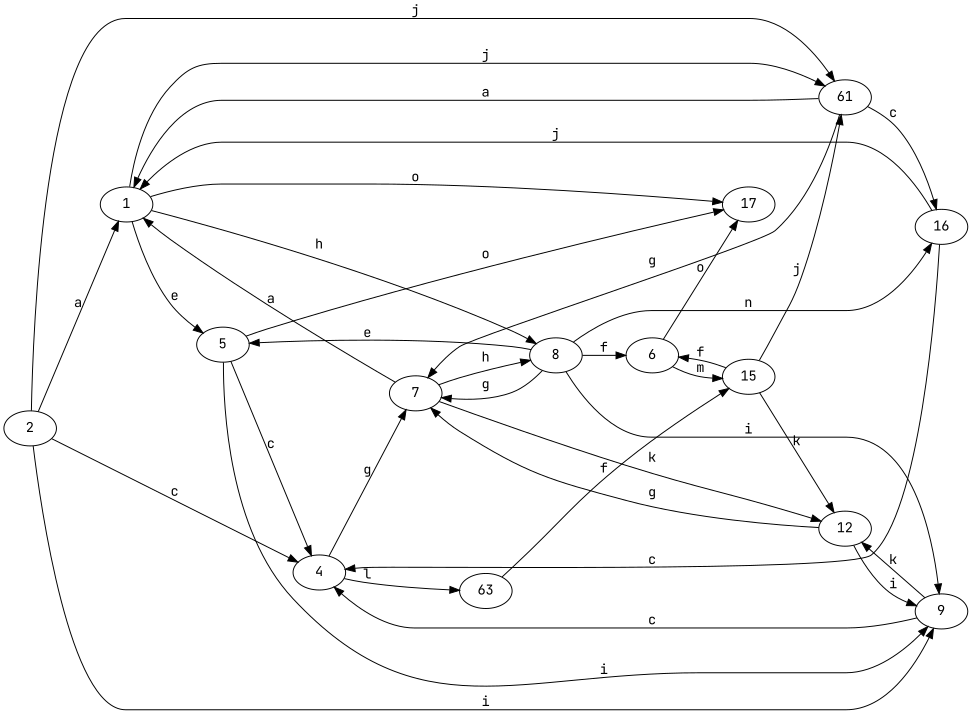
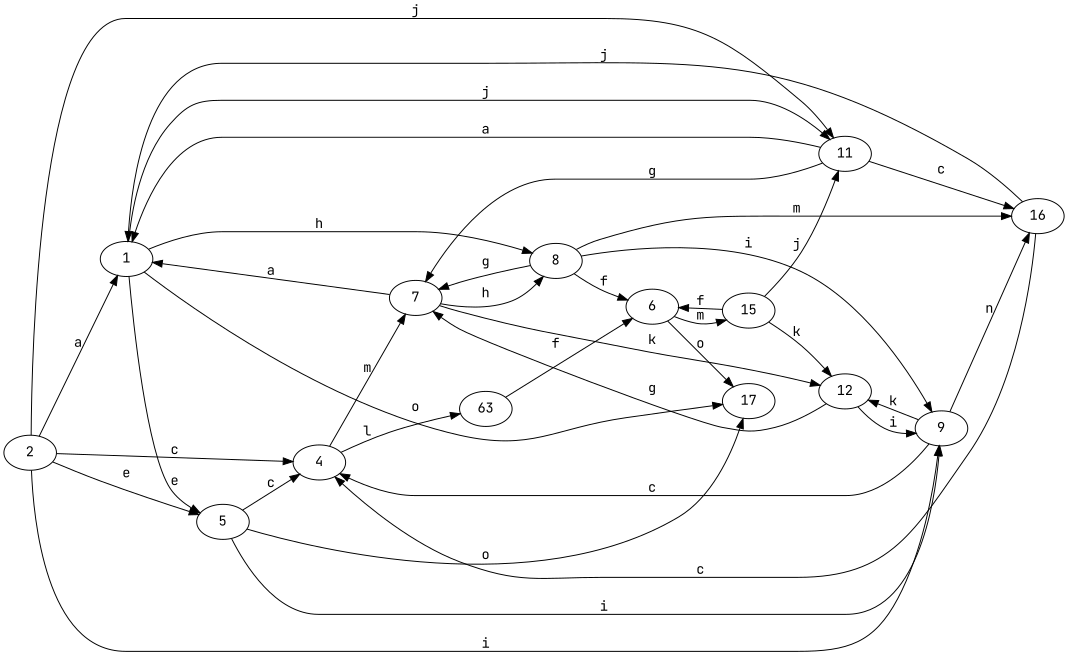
(845, 97) -> (845, 154)
(749, 303) -> (797, 209)
none -> (988, 327)
(395, 340) -> (121, 488)
(368, 471) -> (368, 369)
(605, 478) -> (565, 360)
